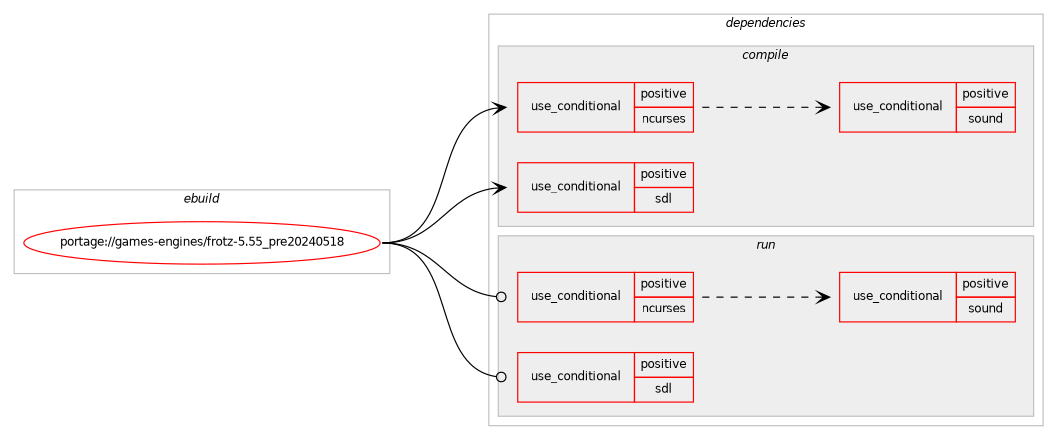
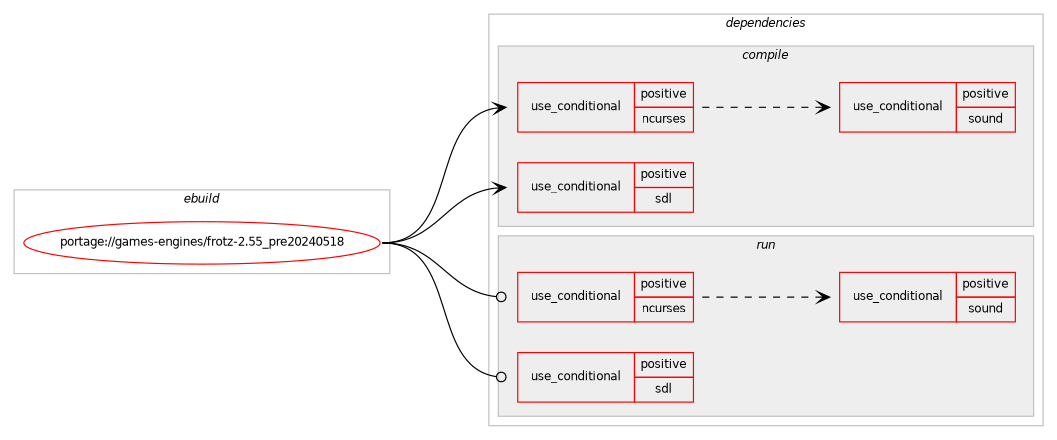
(202, 243) -> (202, 243)
